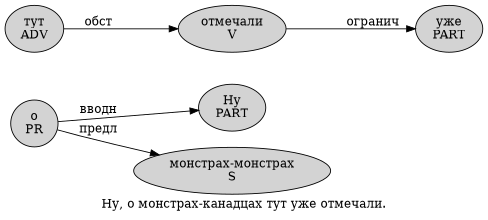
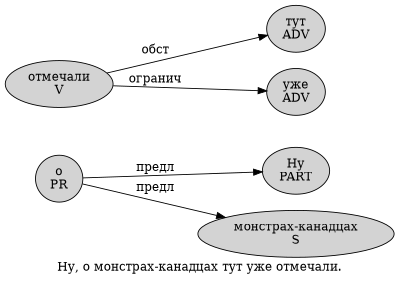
(116, 29) -> (183, 55)
(449, 29) -> (296, 92)
(99, 110) -> (156, 168)
(232, 171) -> (296, 234)
